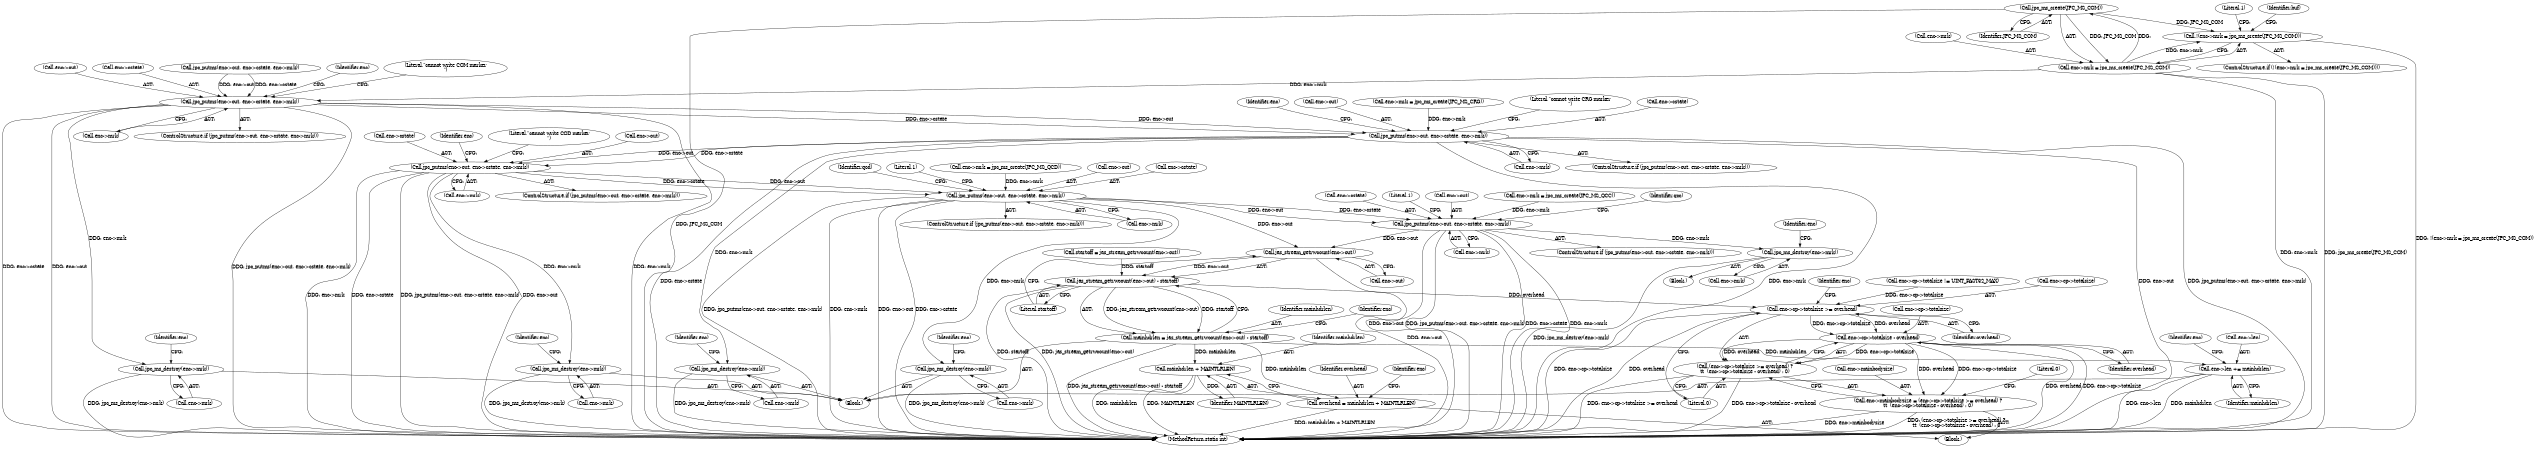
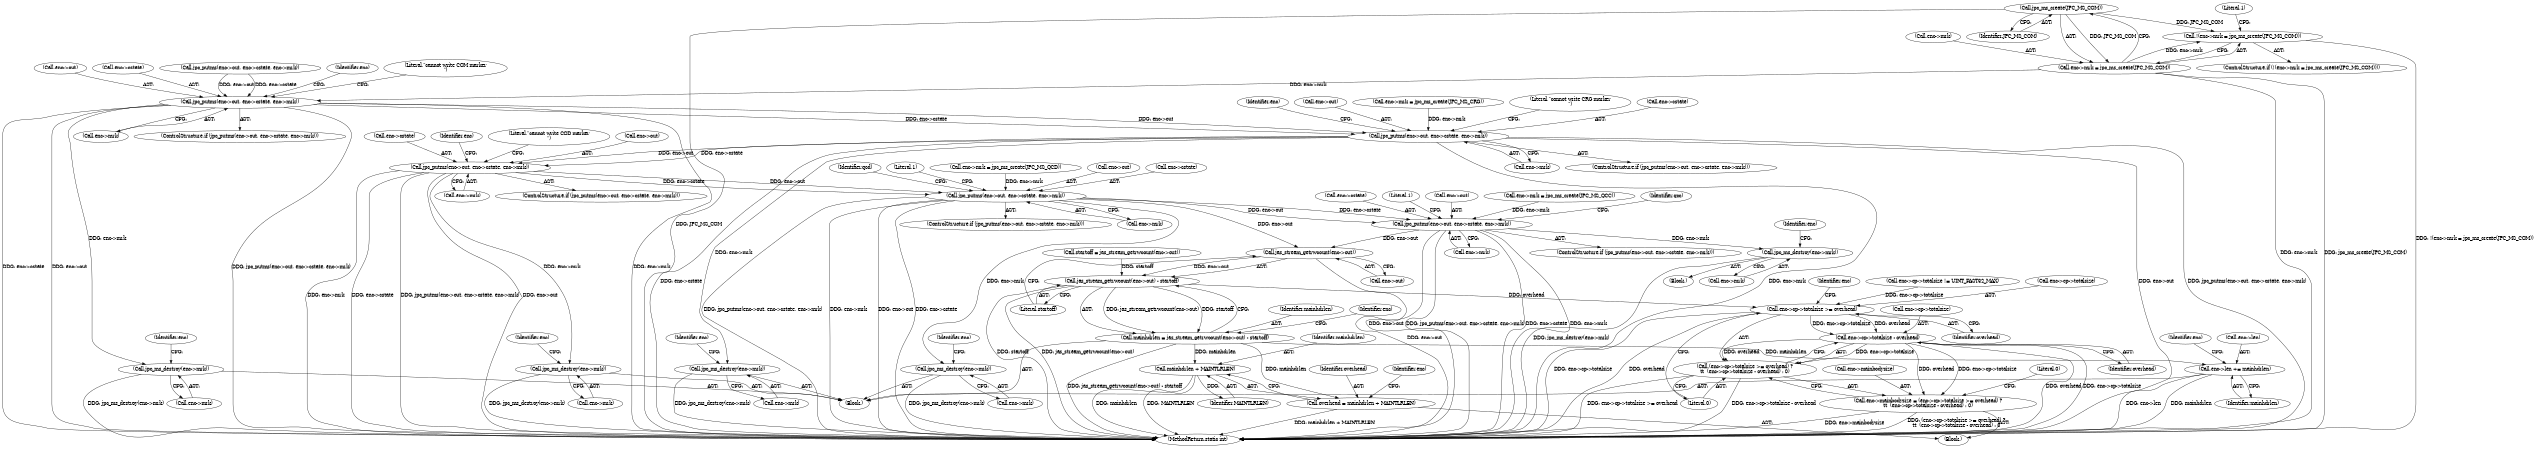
(2284, 8) -> none
(2145, 37) -> (2145, 37)
